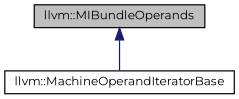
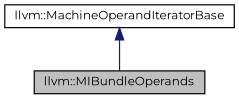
(120, 55) -> (120, 55)
